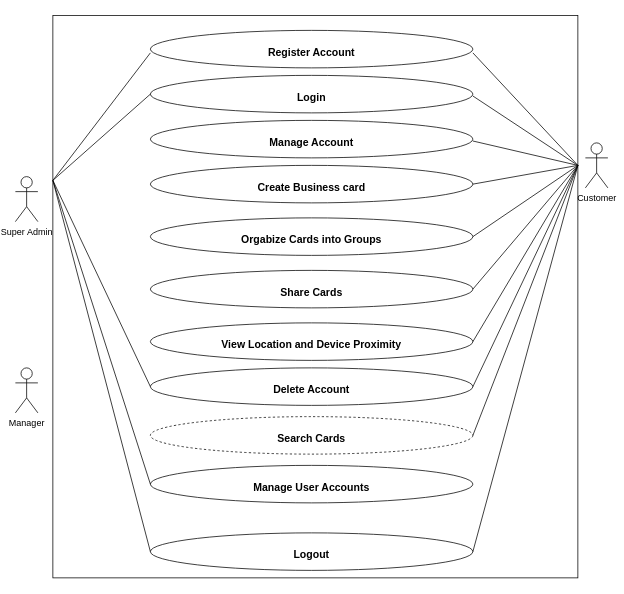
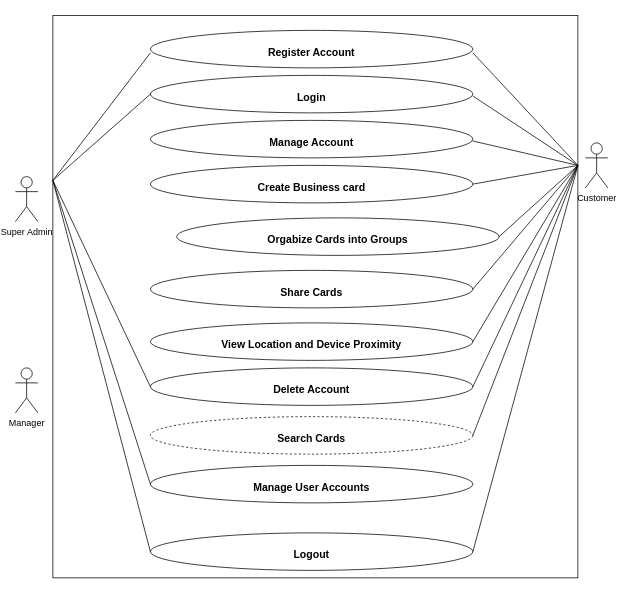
(312, 237) -> (338, 237)
